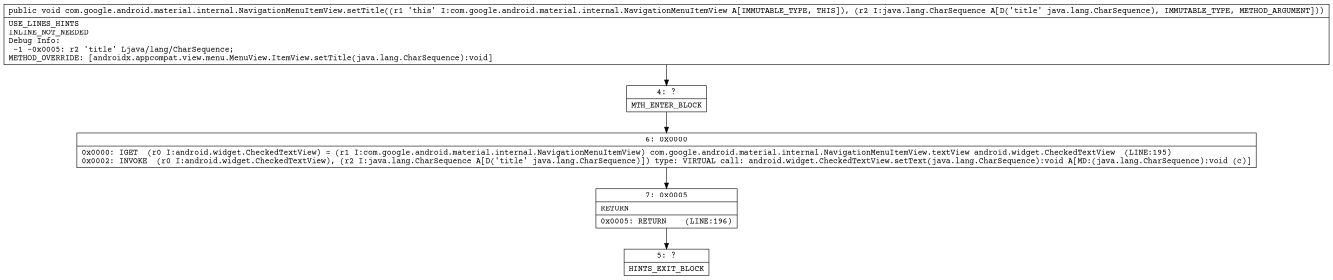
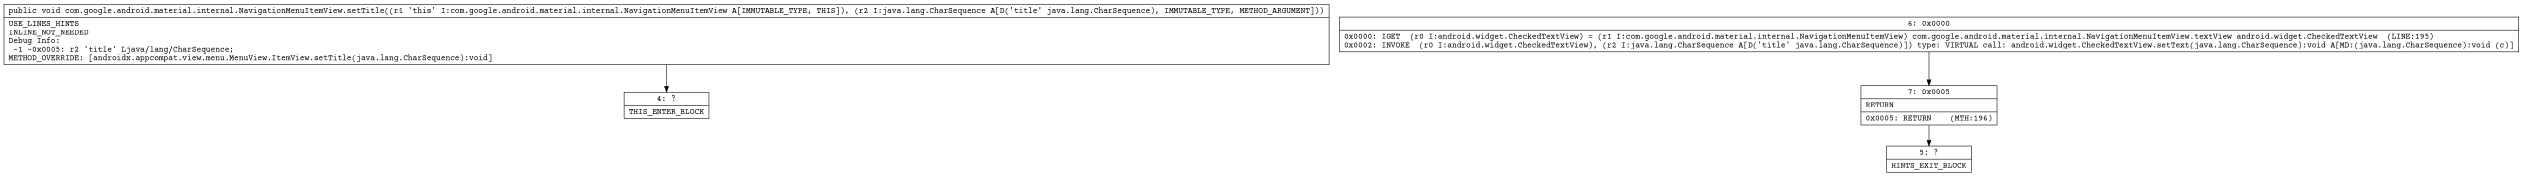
(667, 105) -> (667, 112)
(667, 120) -> none
(667, 221) -> (1929, 118)
